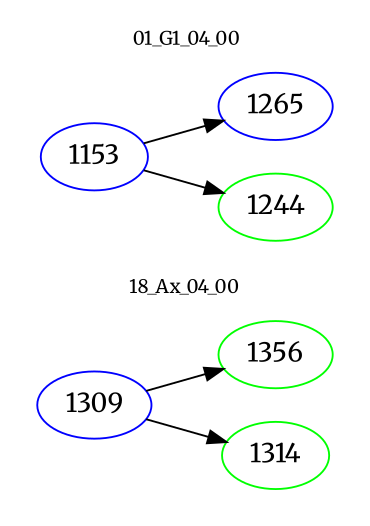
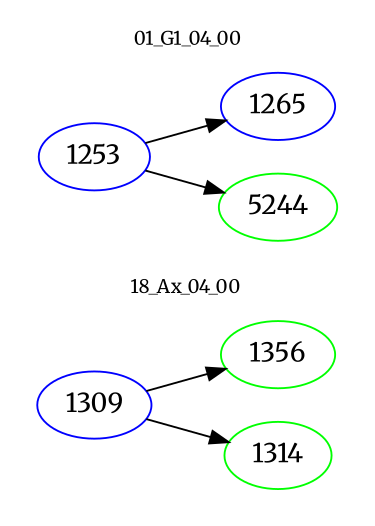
(94, 157) -> (94, 157)
(276, 207) -> (278, 207)
